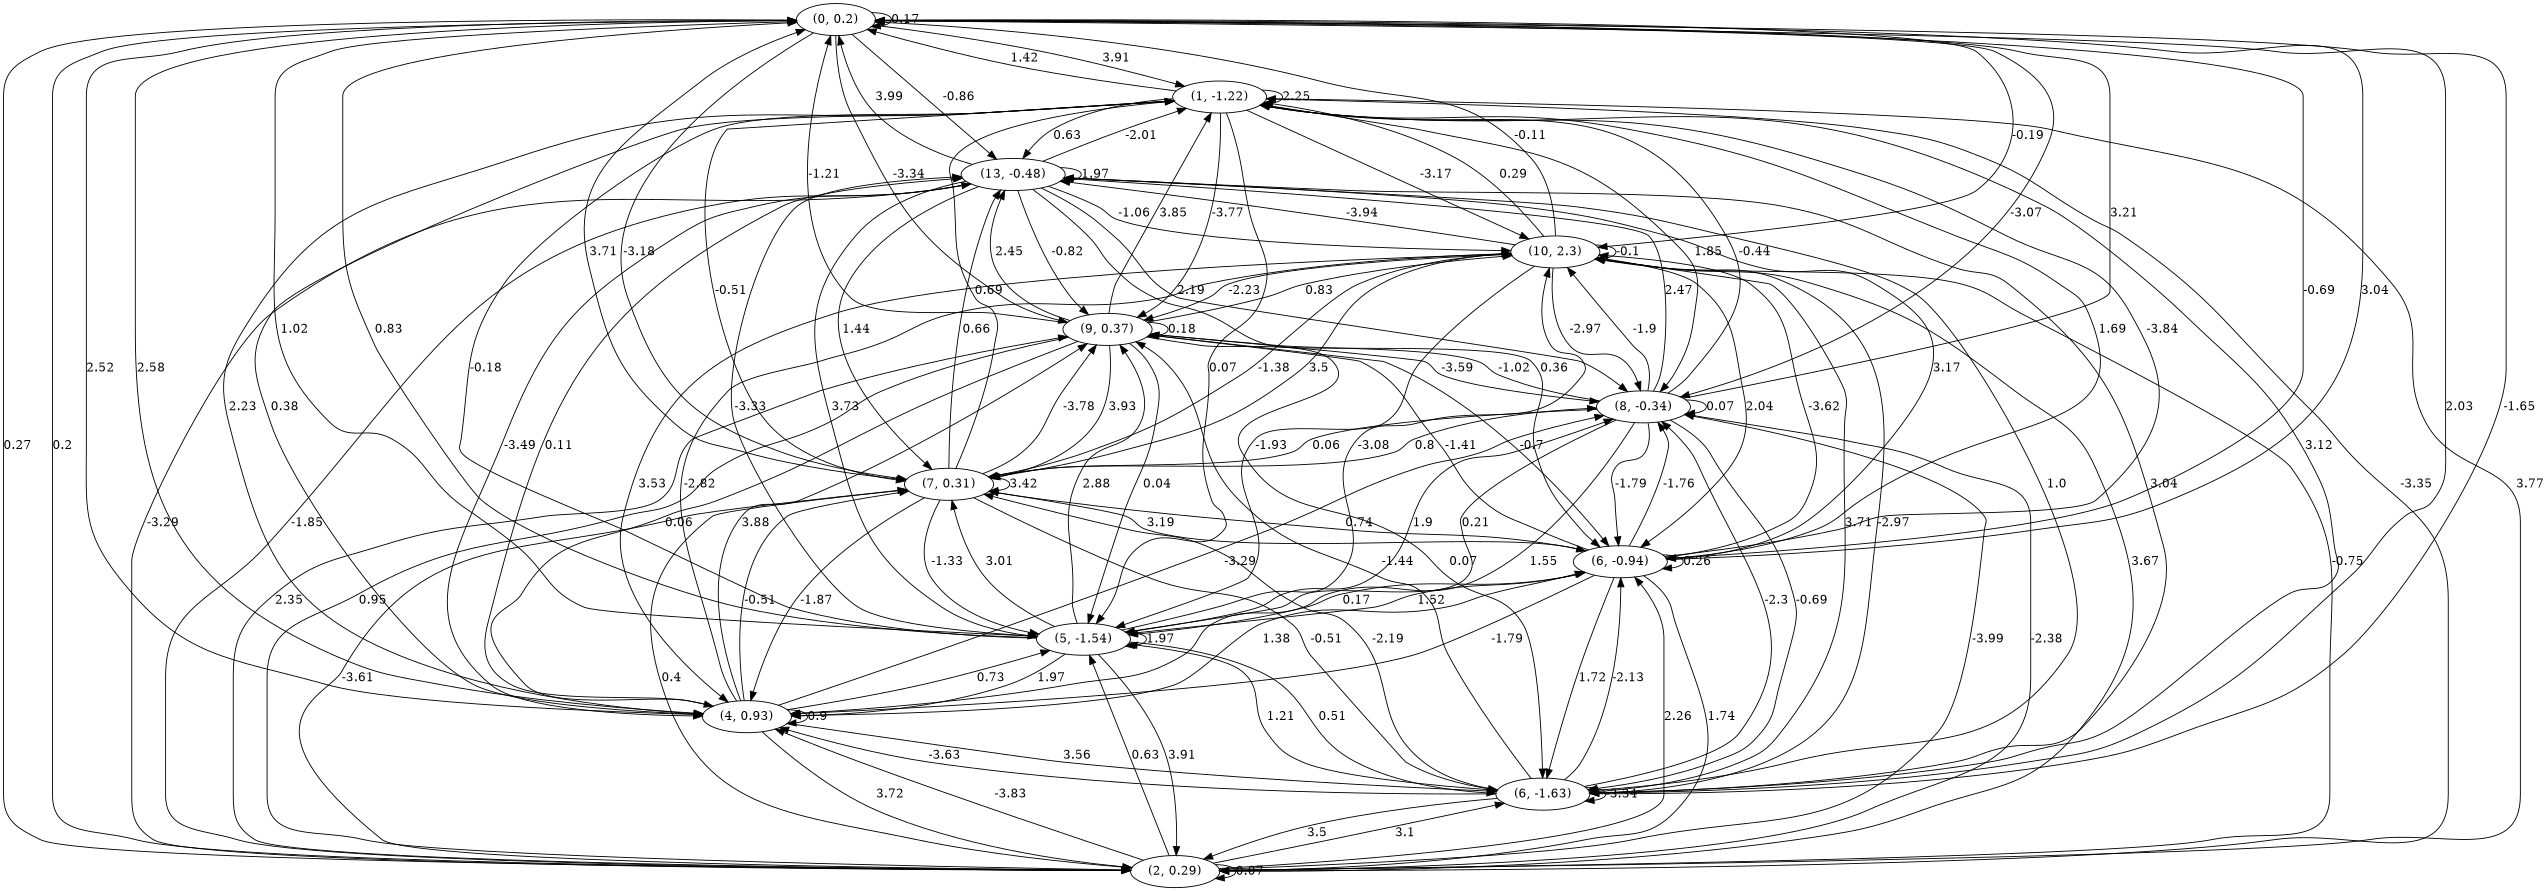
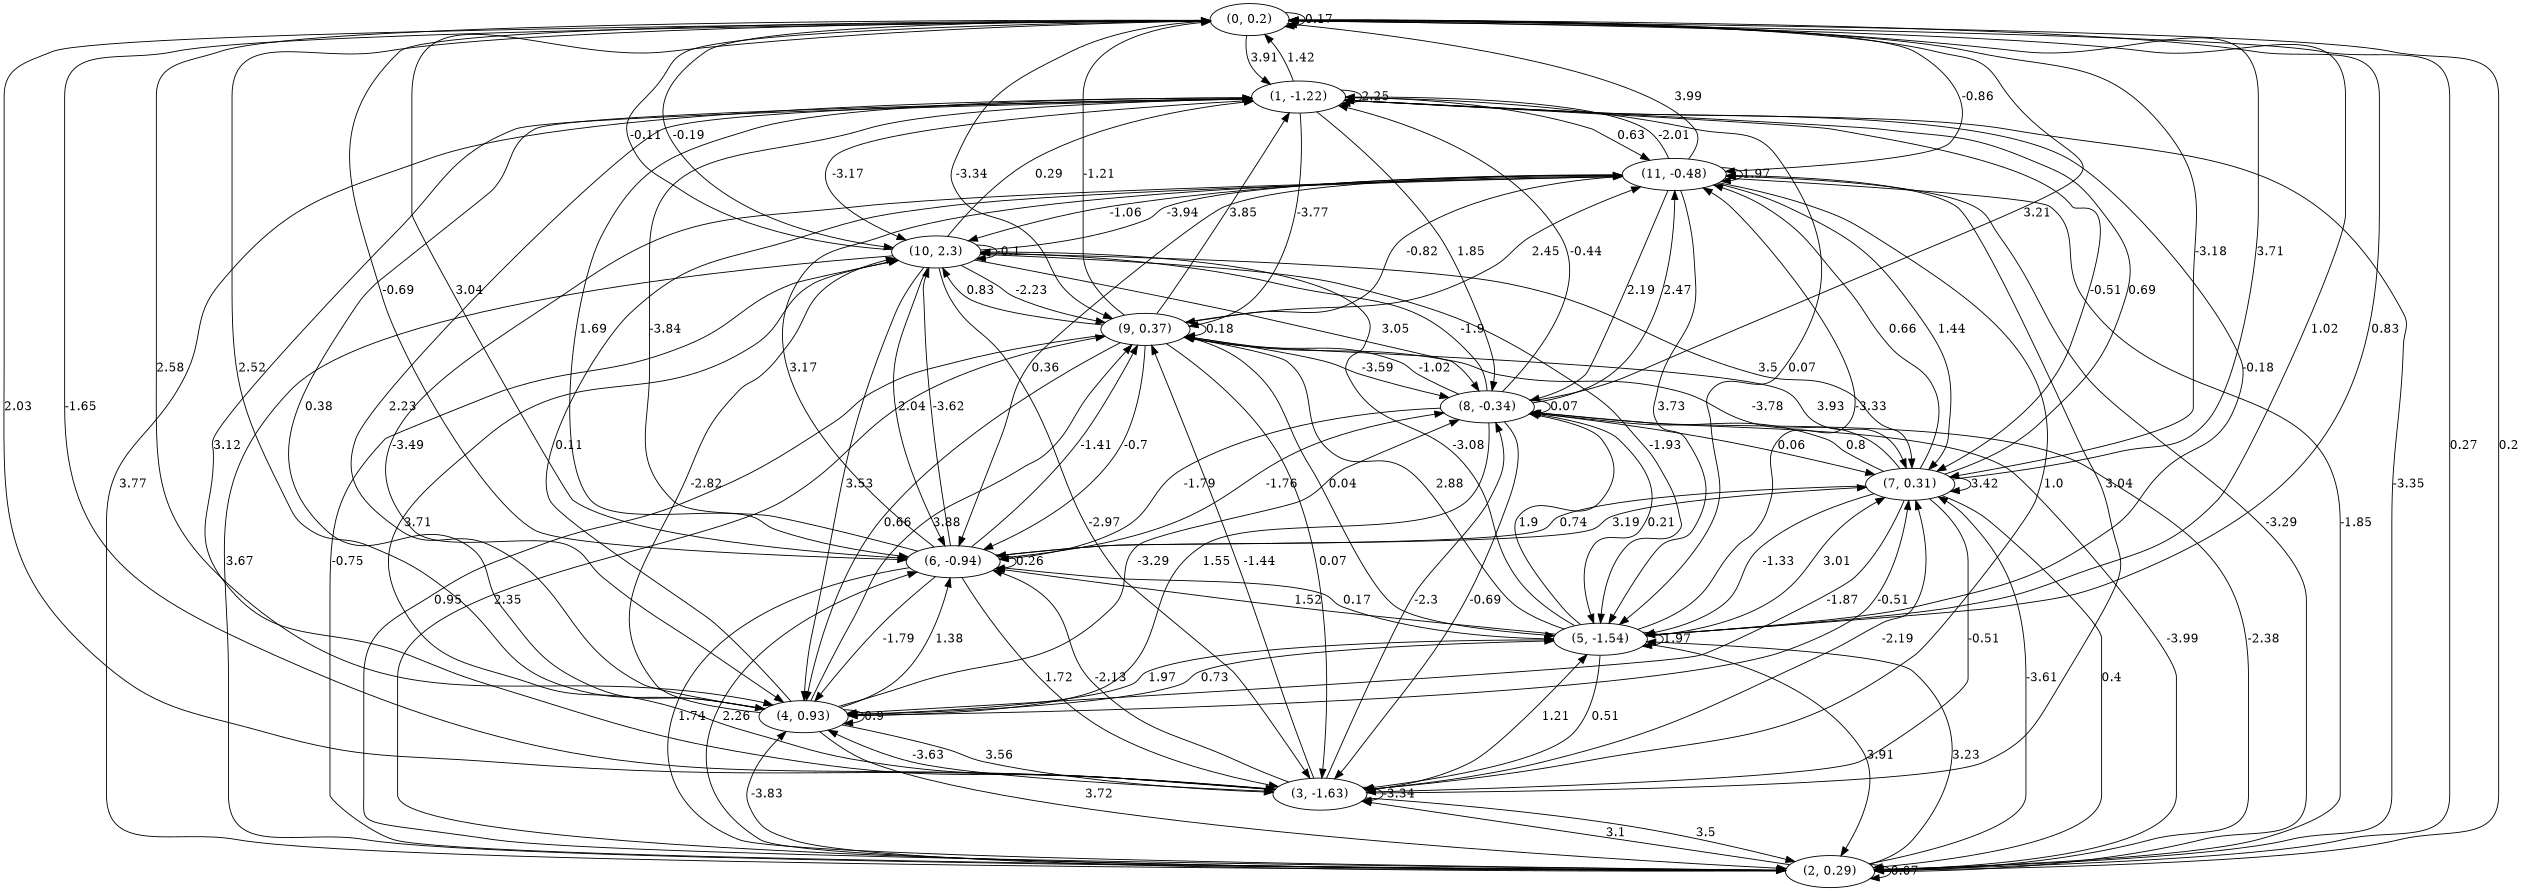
(2014, 62) -> none
(1013, 174) -> (1674, 174)
(1586, 329) -> (1396, 329)
(1250, 369) -> none
(679, 523) -> (898, 523)
(1146, 755) -> (1966, 755)
(1543, 794) -> (1320, 794)
